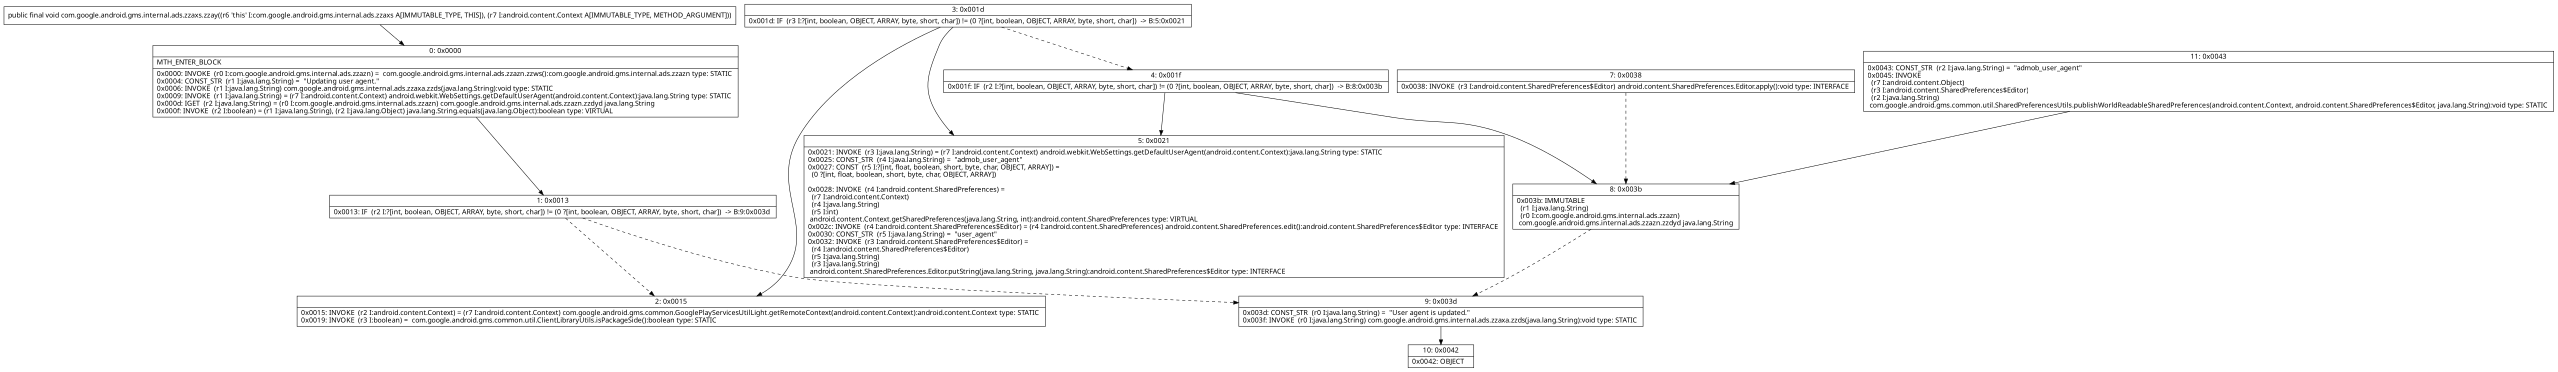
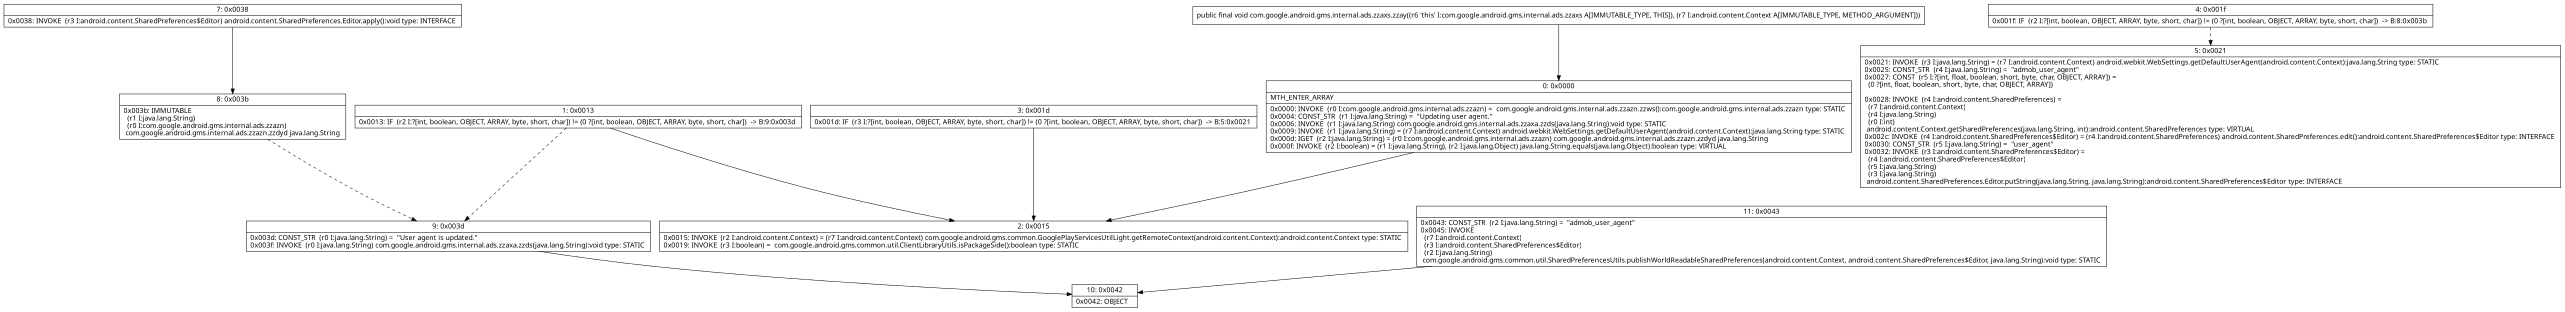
(1065, 48) -> none
(189, 62) -> (1302, 98)
(928, 79) -> none
(1916, 83) -> (1471, 238)
(1163, 112) -> (2211, 34)
(1420, 120) -> none
(1626, 136) -> (233, 58)
(1902, 147) -> (1287, 279)
(508, 154) -> (1263, 188)
(823, 212) -> (1880, 122)
(608, 255) -> (778, 180)
